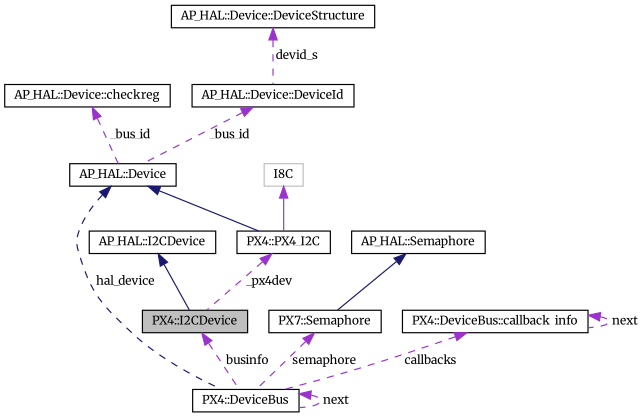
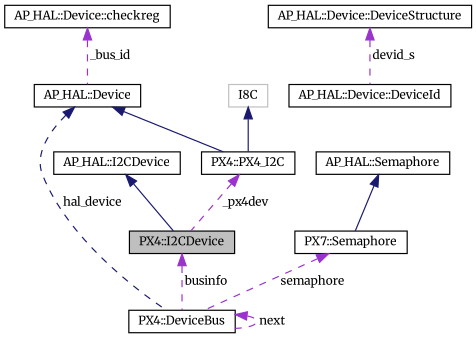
(193, 138) -> none
(284, 215) -> (248, 135)
(495, 321) -> none
